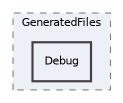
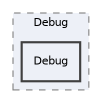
(62, 23) -> (51, 23)
